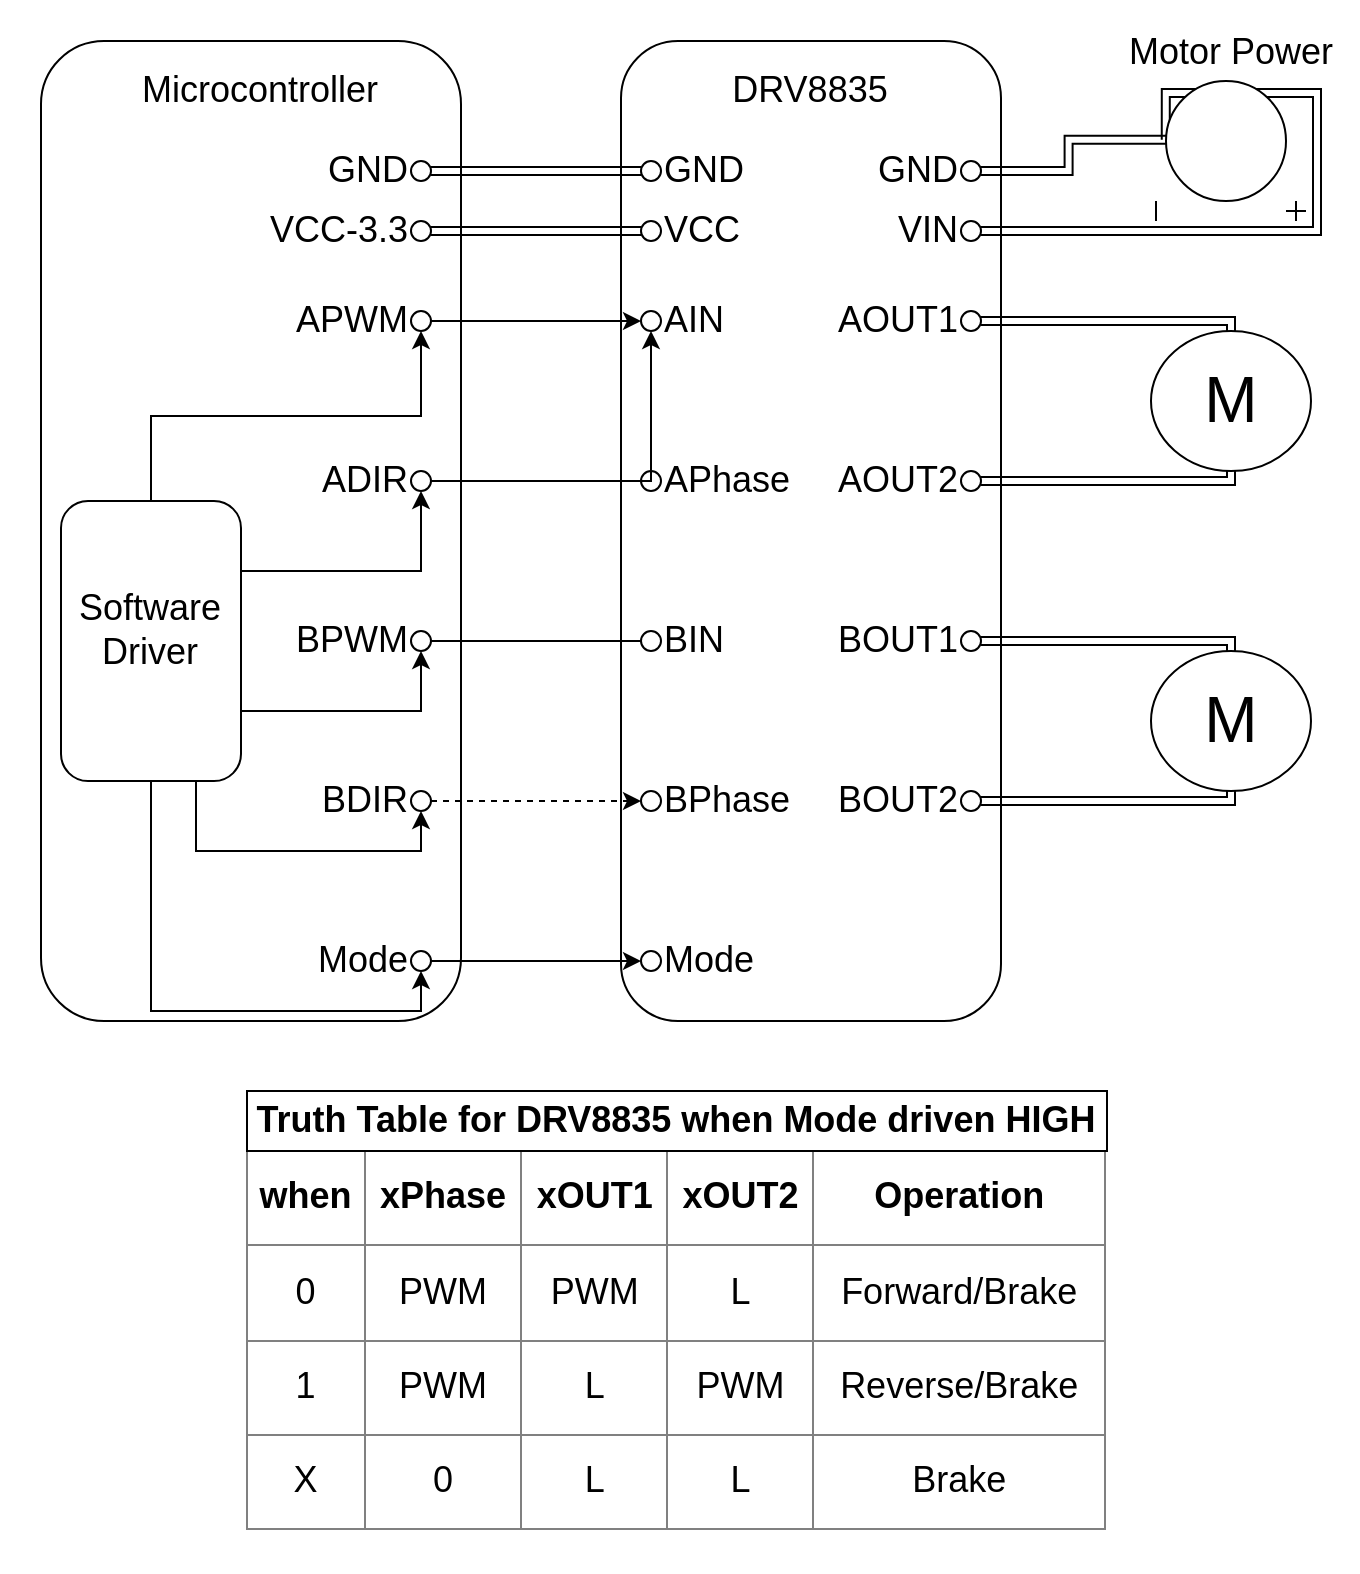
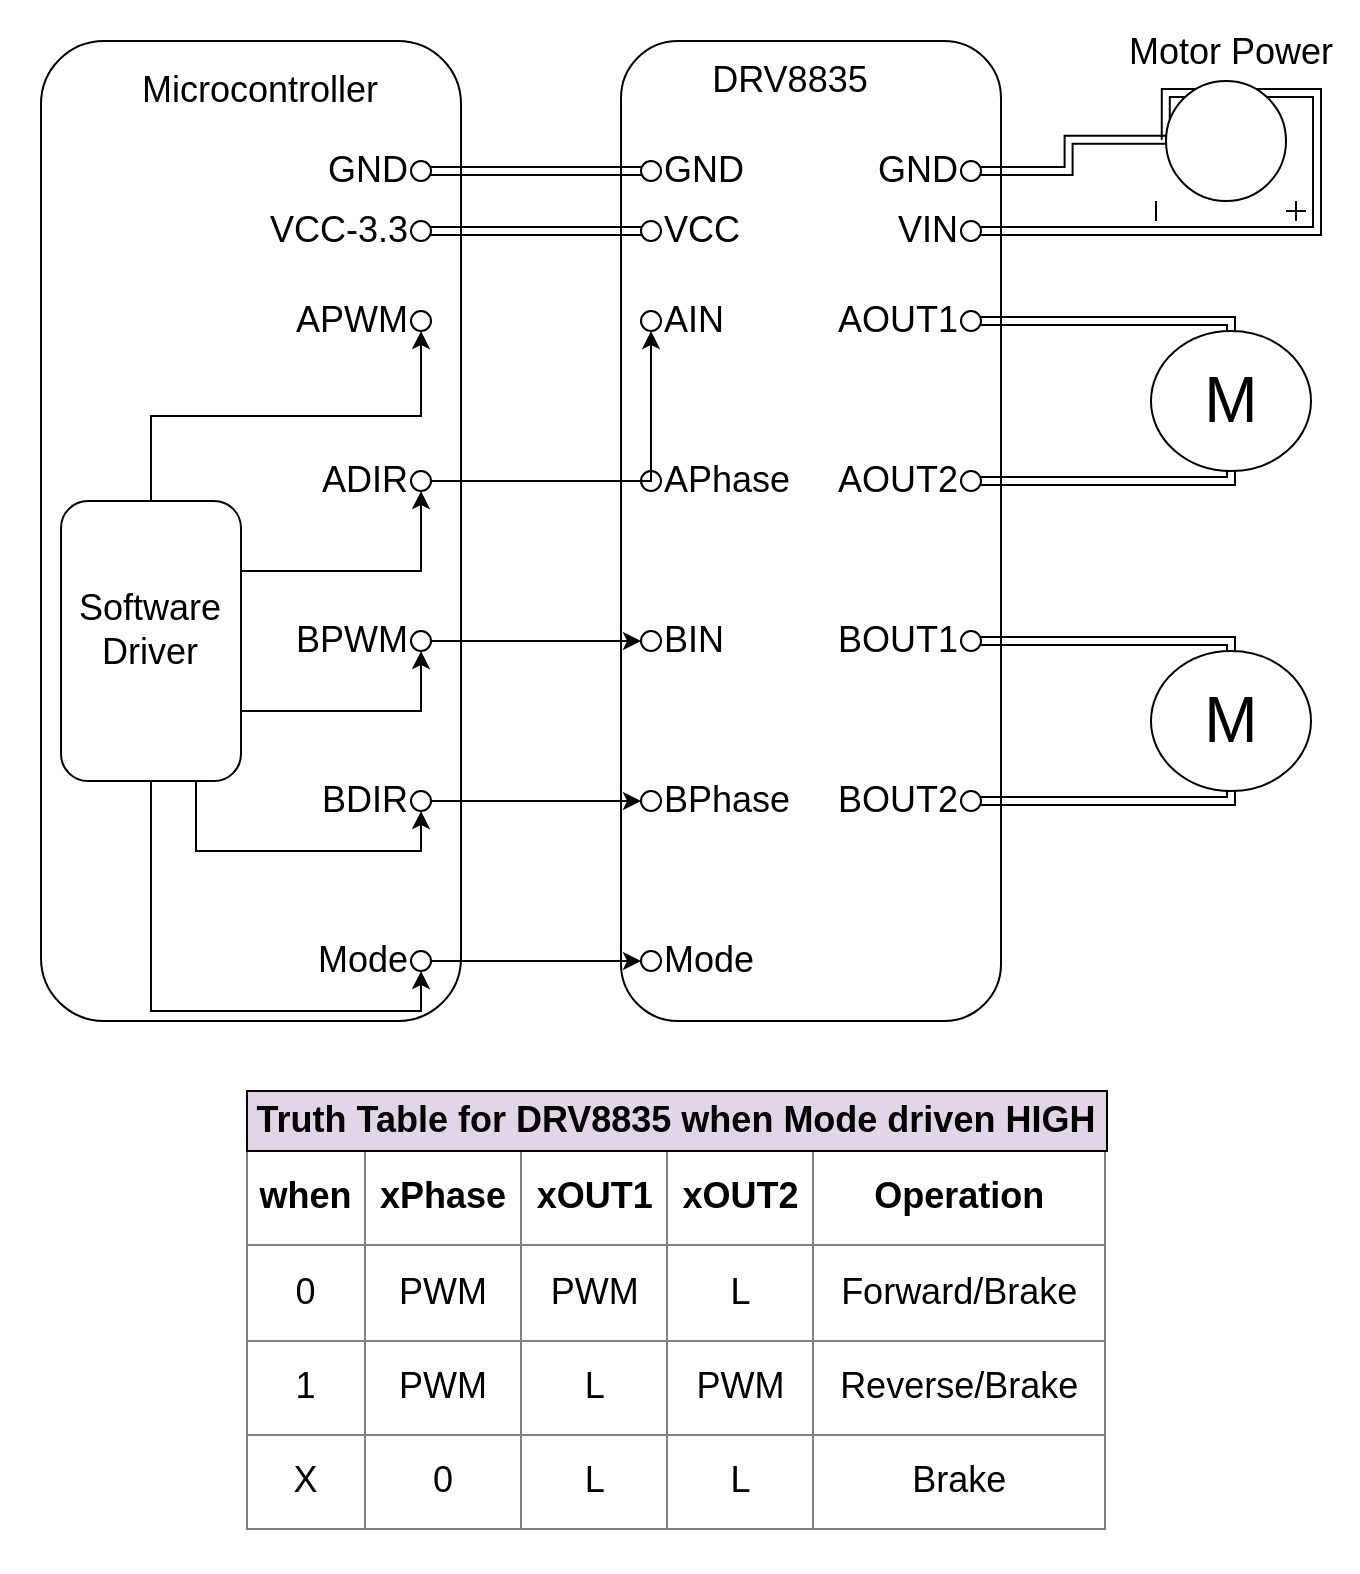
(811, 91) -> (791, 81)
(529, 321) -> none
(631, 641) -> (626, 641)
(528, 801) -> (528, 801)
(677, 1121) -> (677, 1121)
